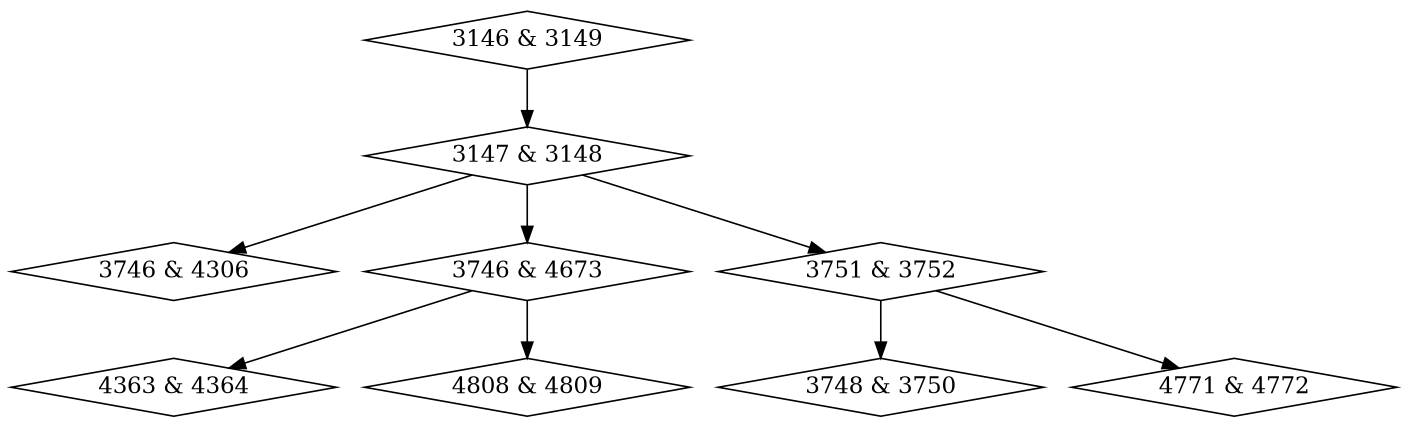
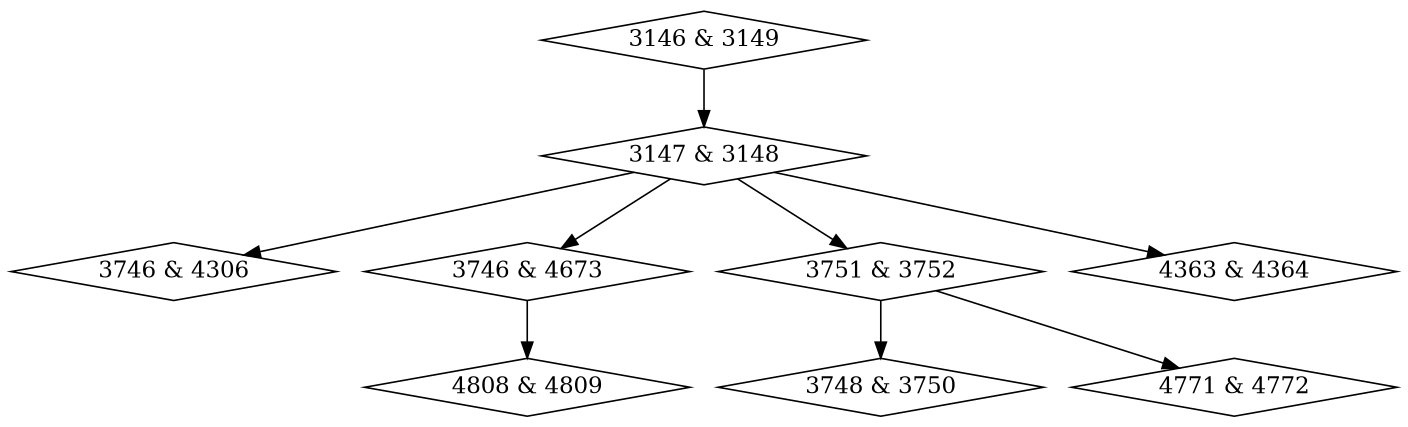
(358, 327) -> (961, 212)
